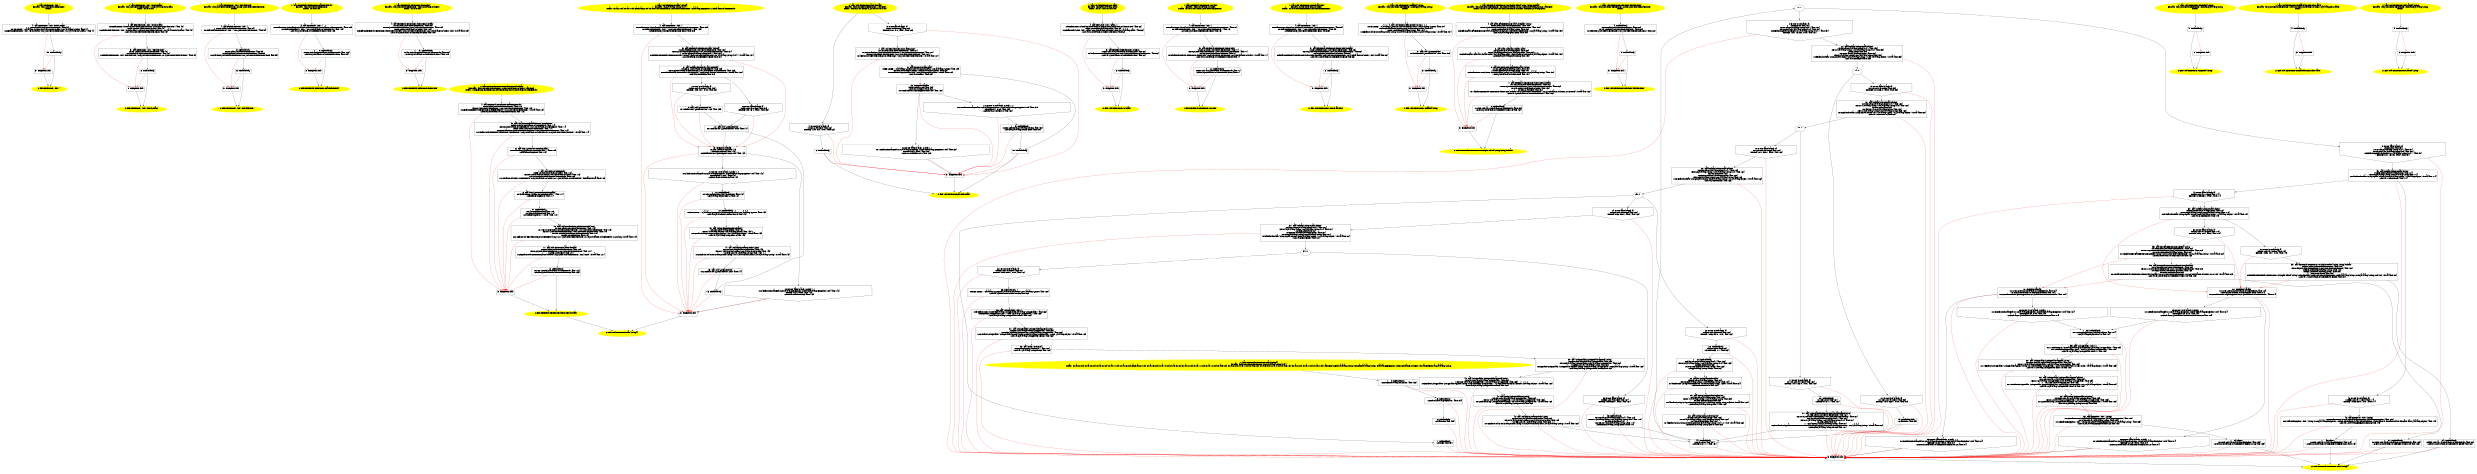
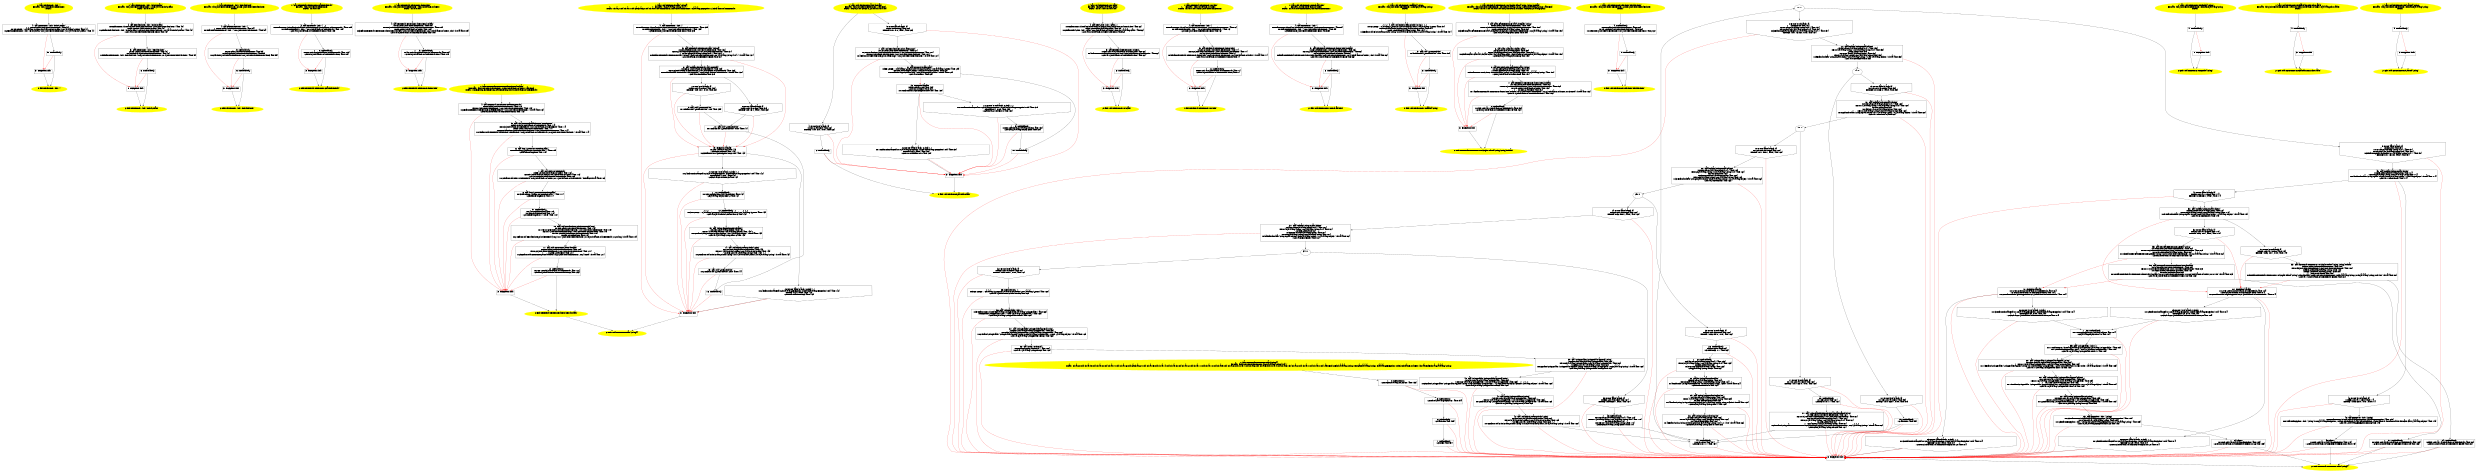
(991, 174) -> none
(983, 227) -> (1444, 432)
(1906, 421) -> (1906, 421)
